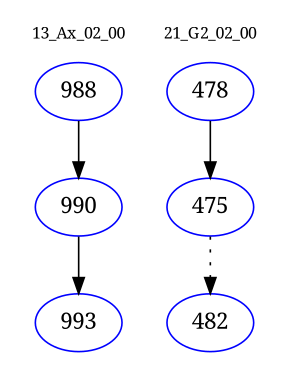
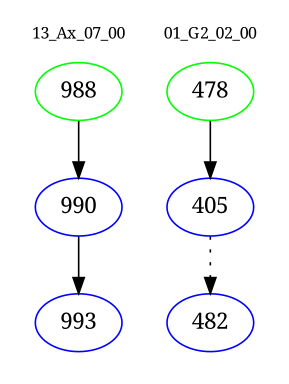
(79, 35) -> (79, 35)
(210, 35) -> (210, 35)
(79, 92) -> (79, 92)
(210, 92) -> (210, 92)
(210, 207) -> (210, 207)
